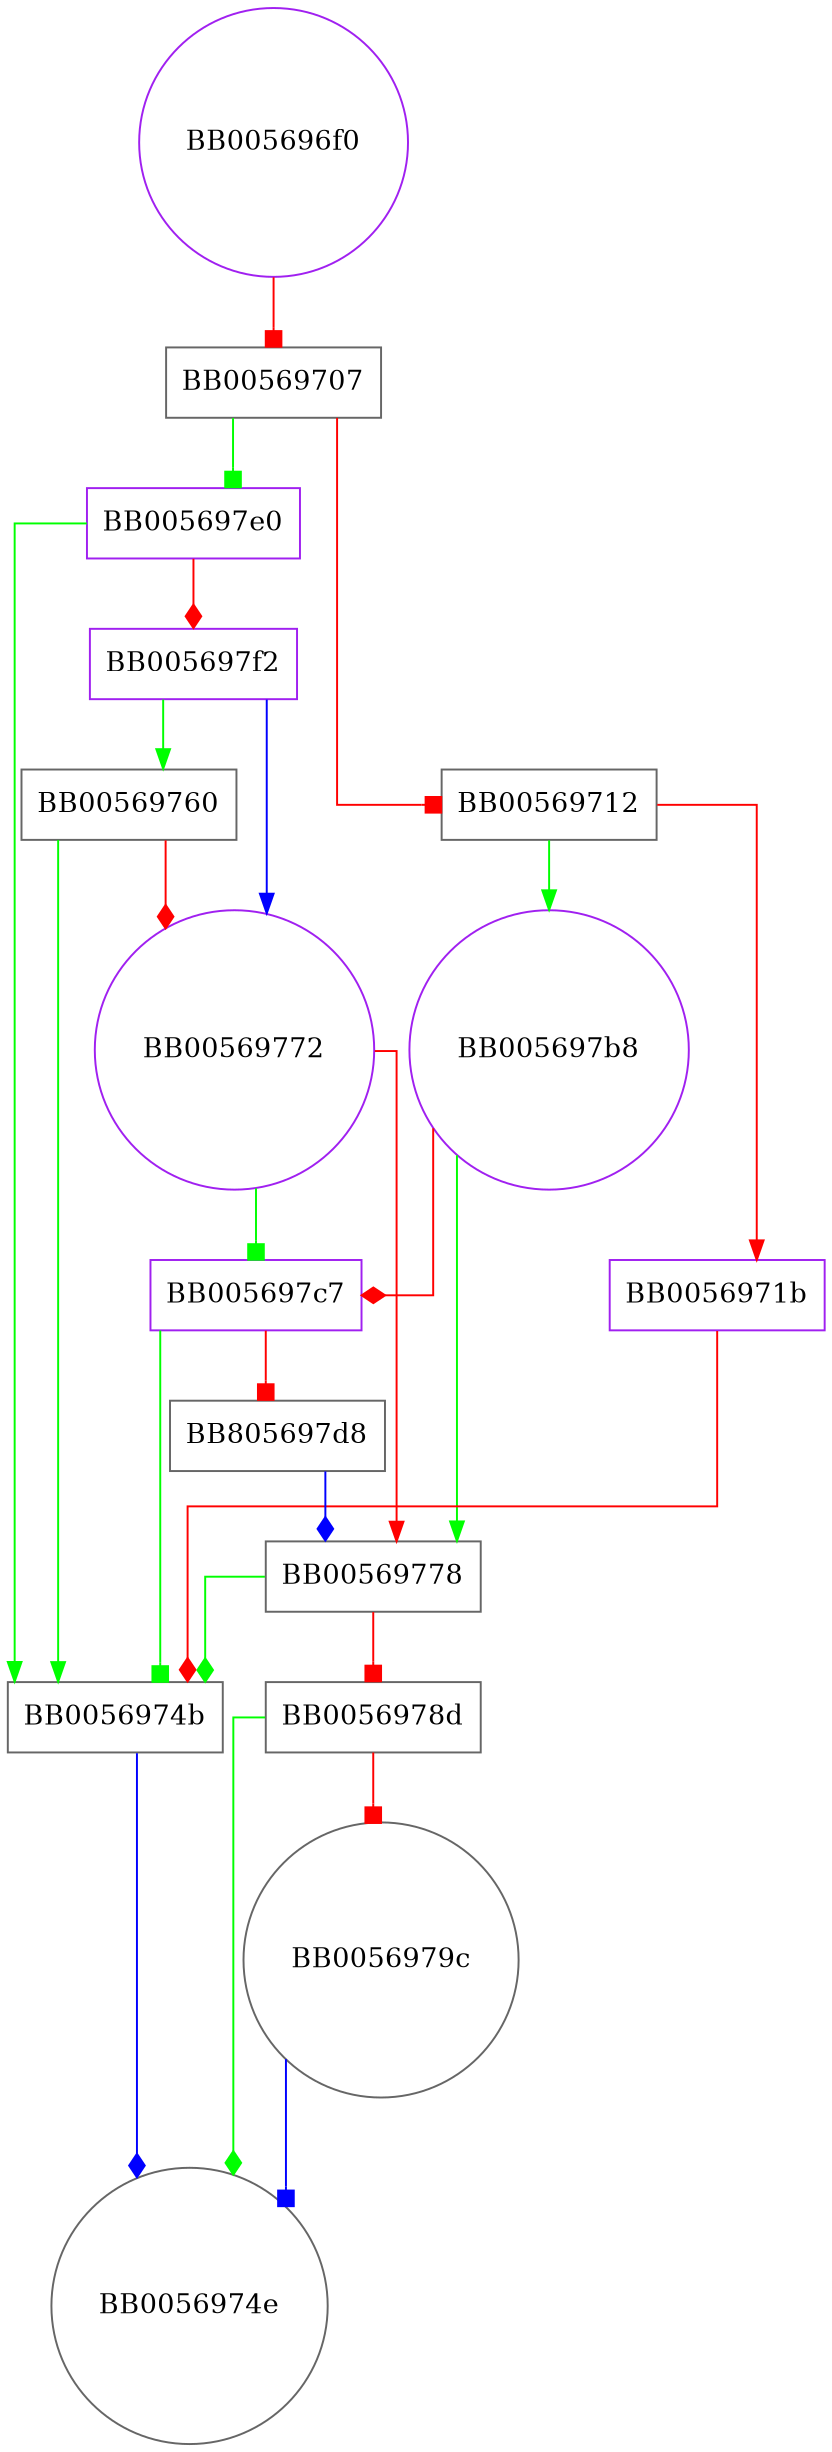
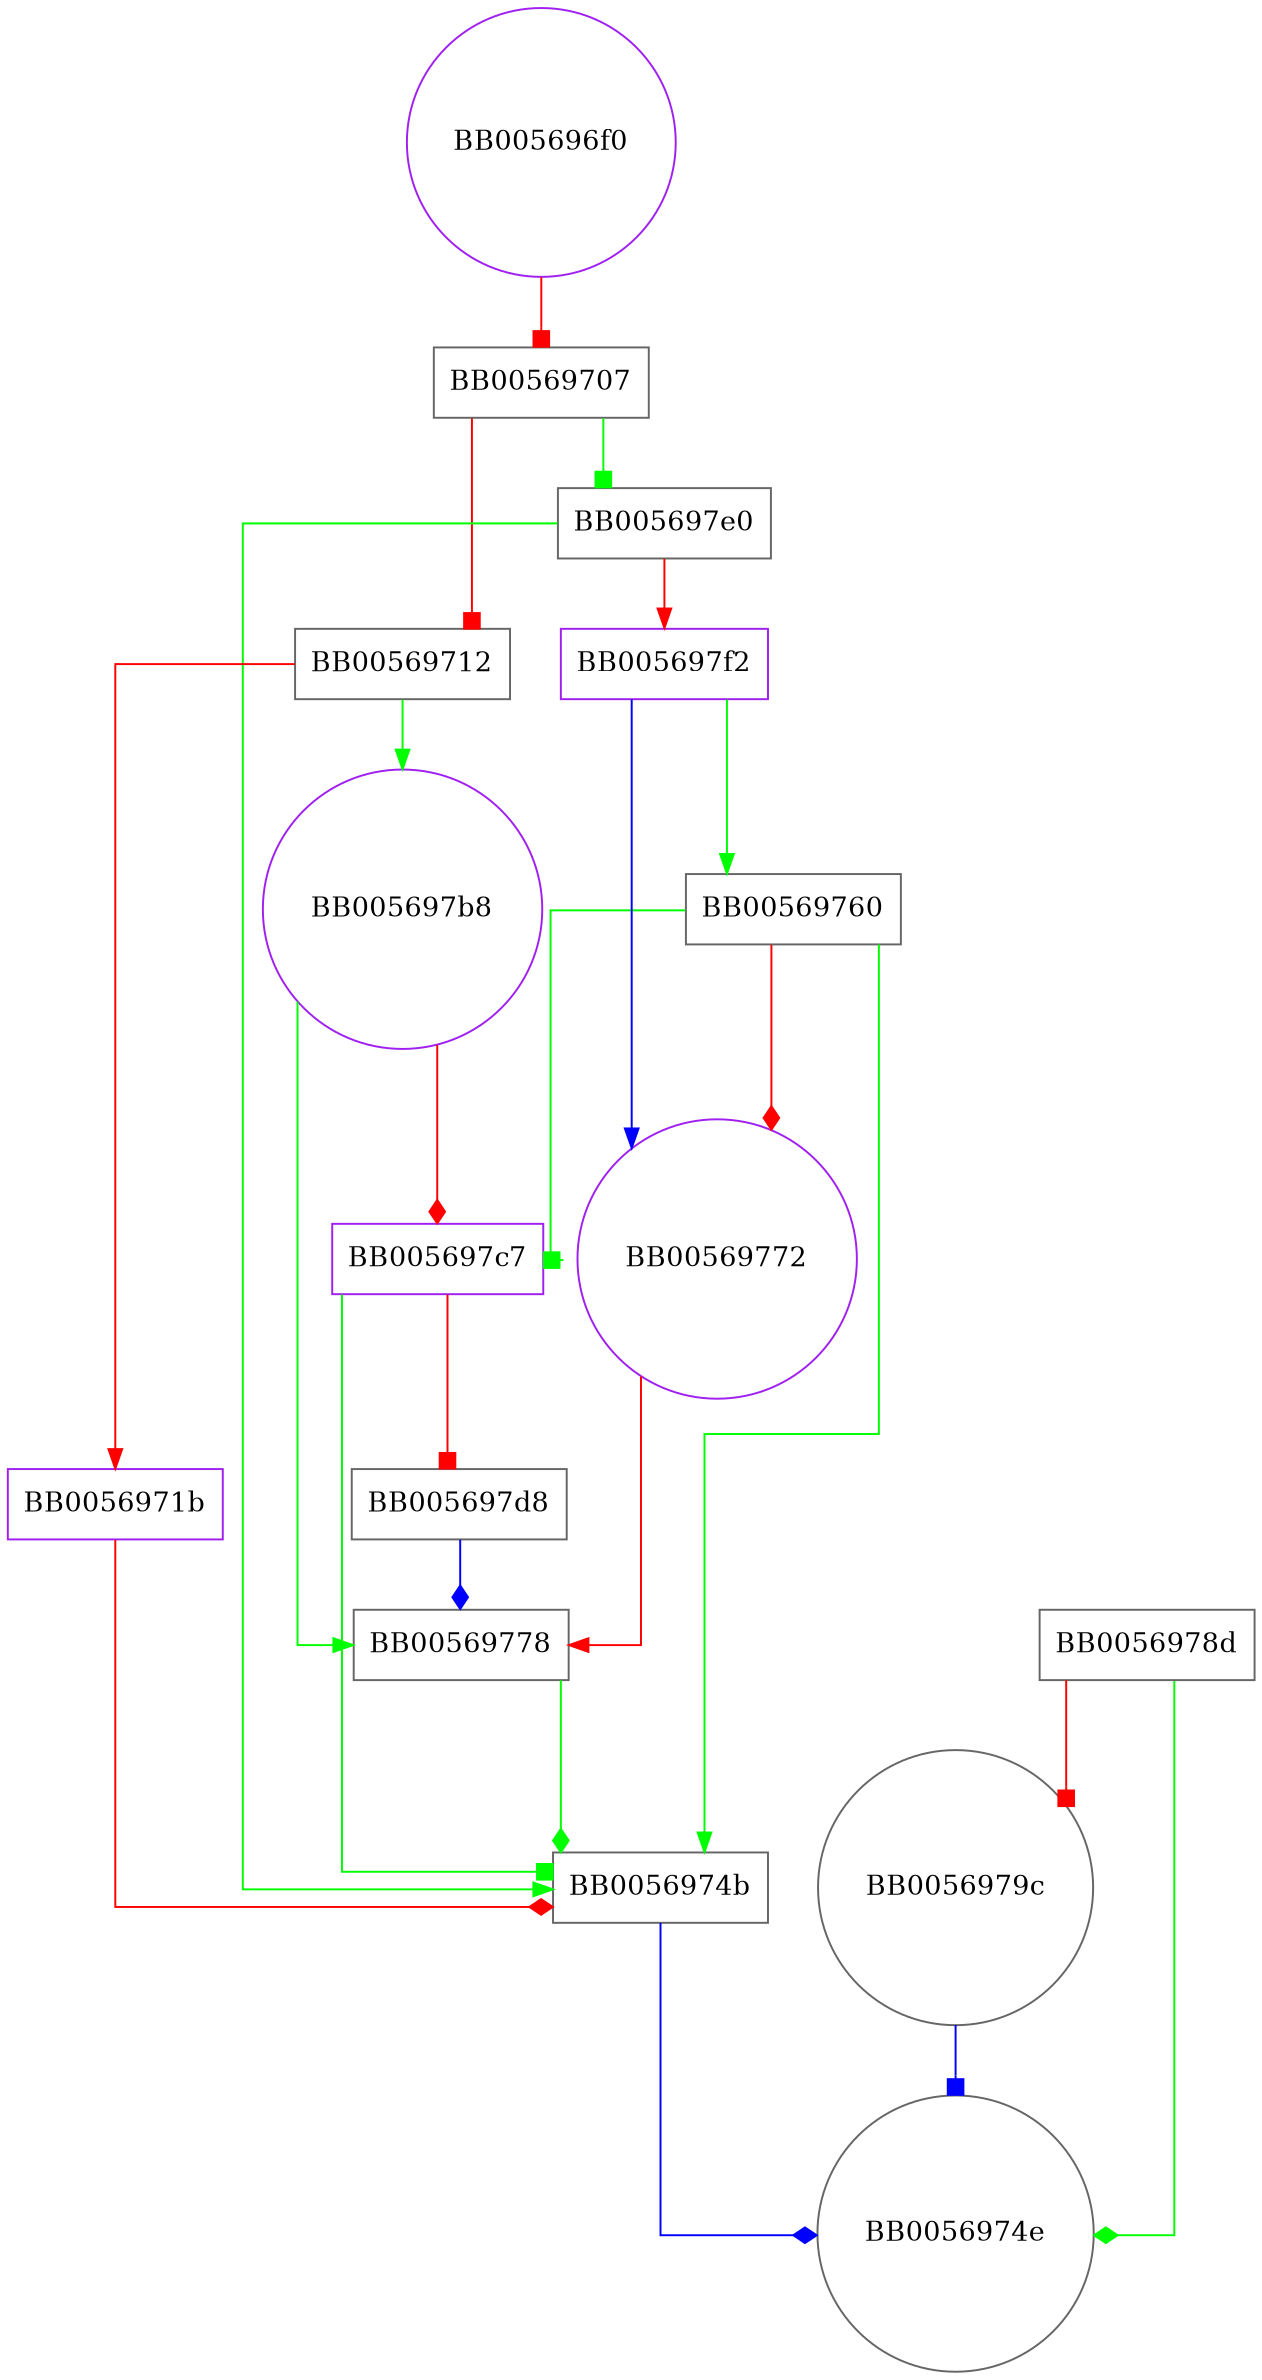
(193, 523) -> (664, 523)
(193, 582) -> (664, 584)
(256, 1214) -> (551, 1018)
(277, 1436) -> (459, 1504)
(373, 1637) -> none
